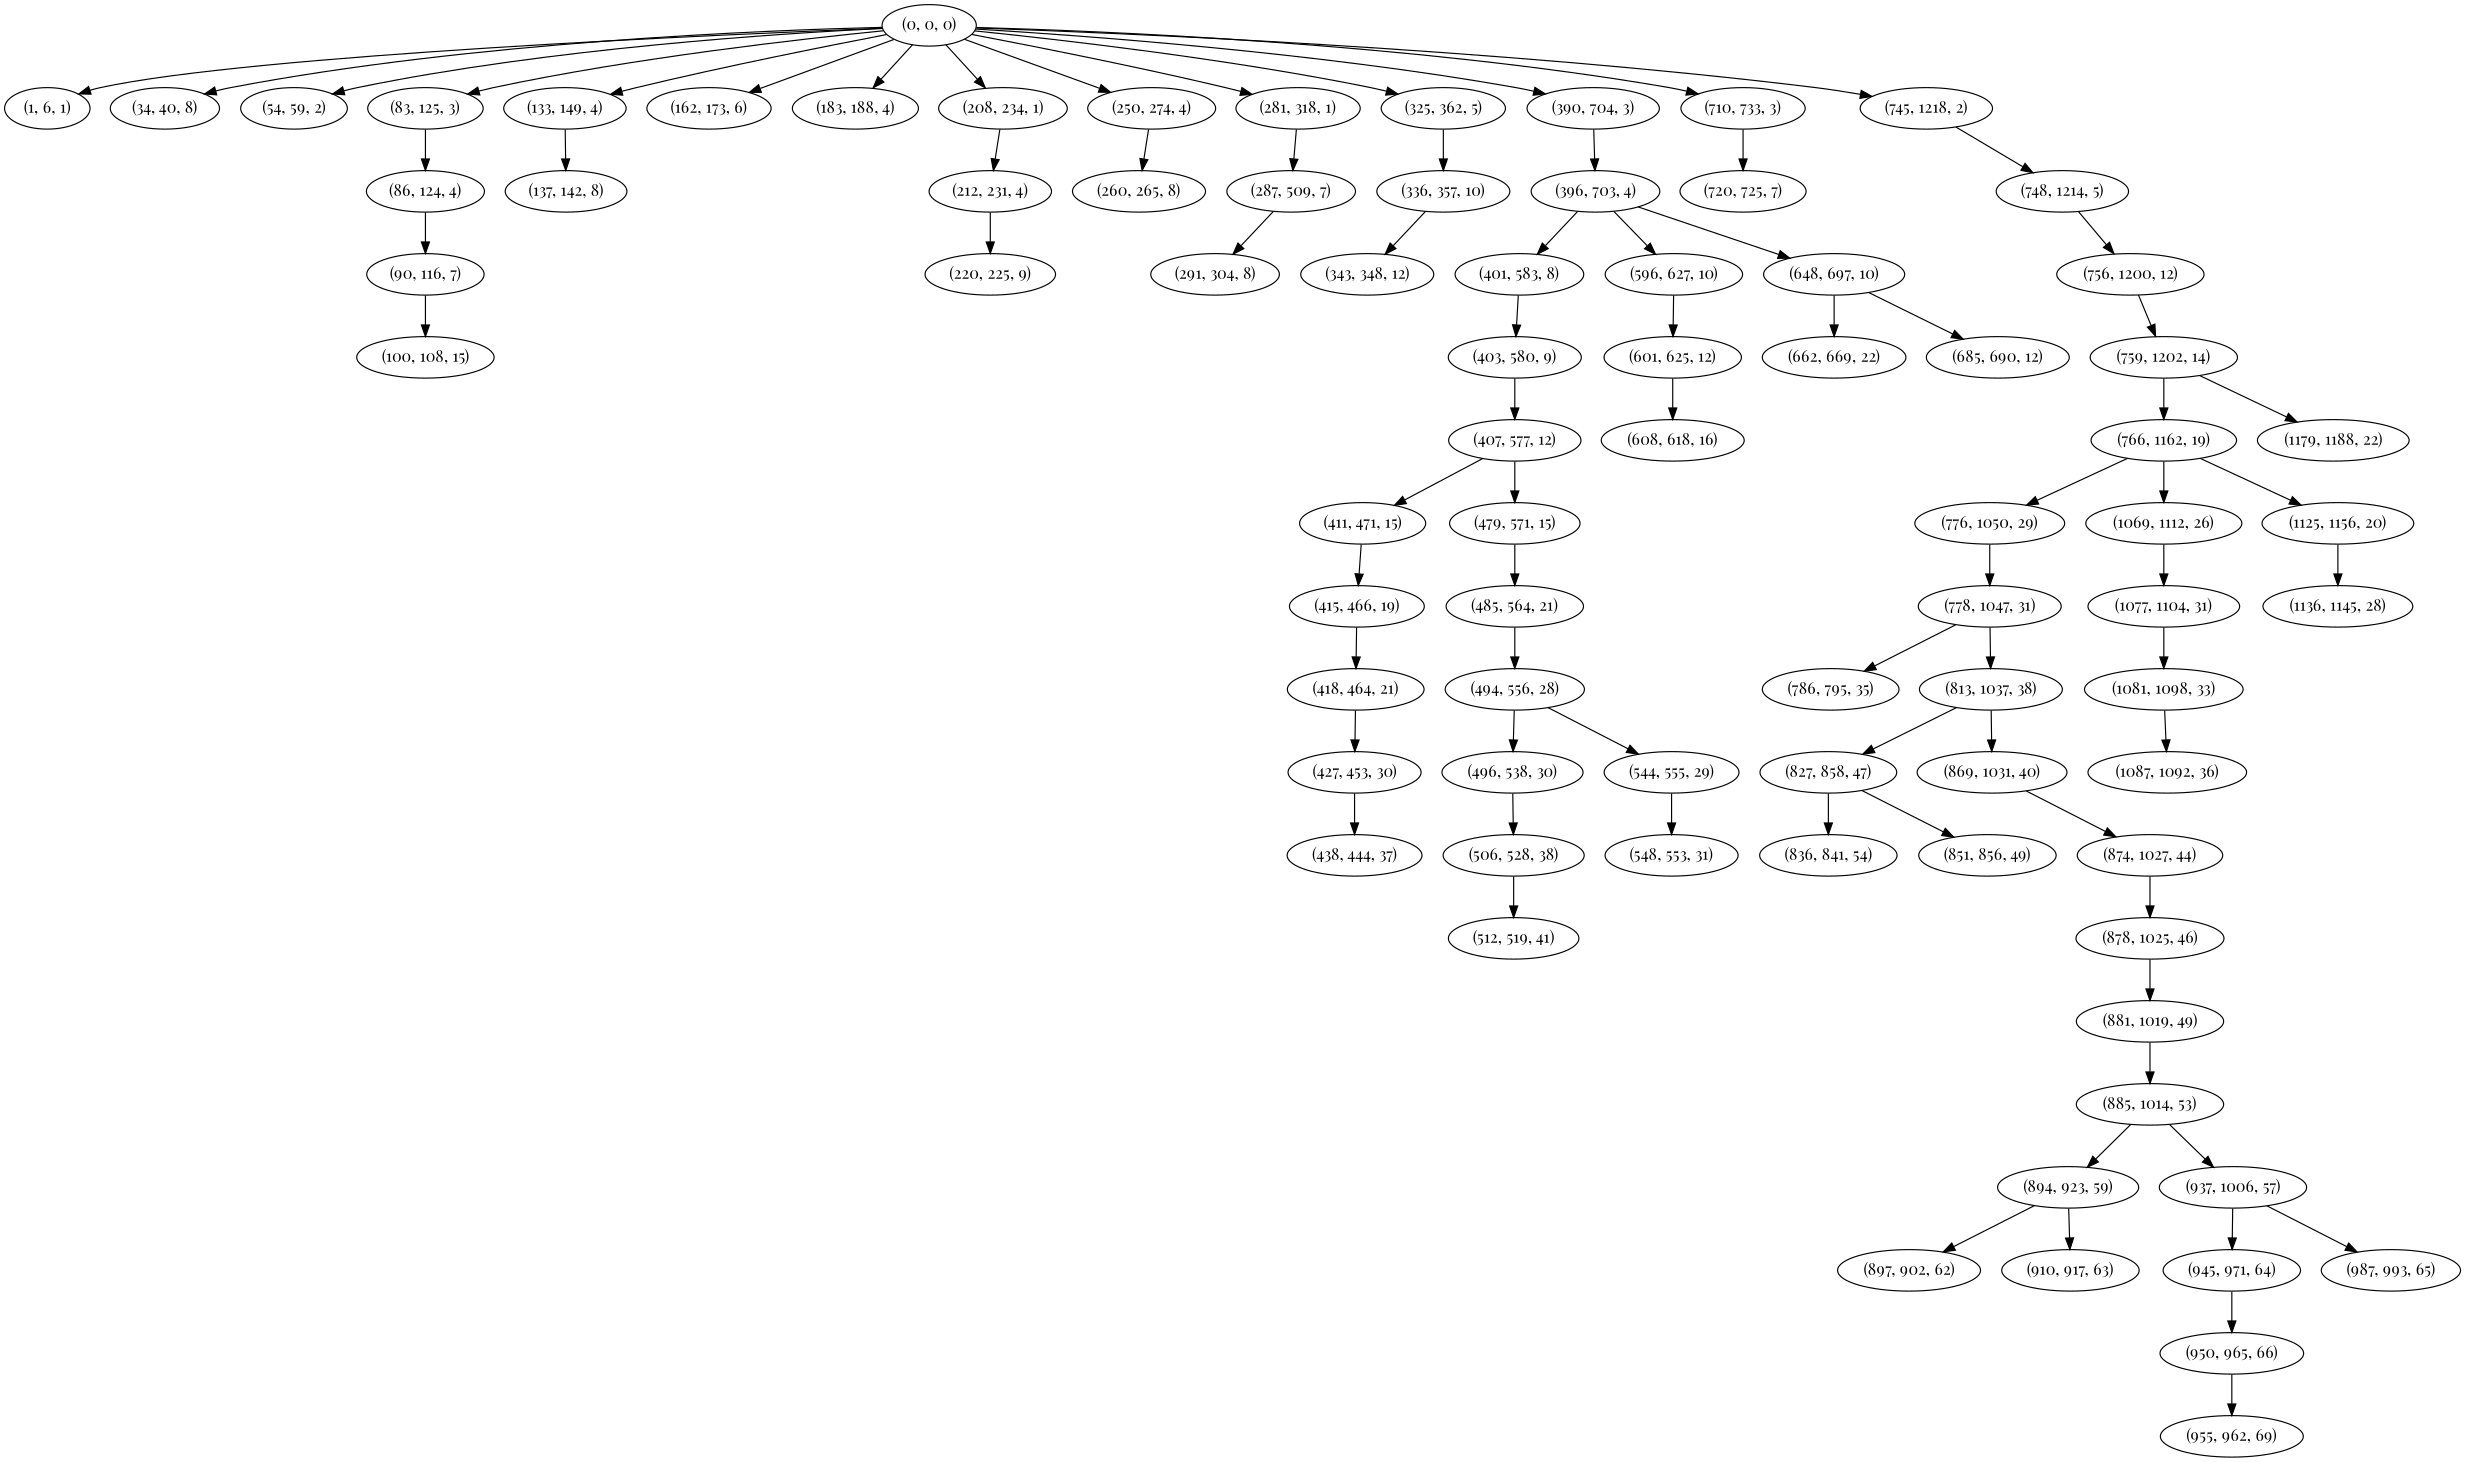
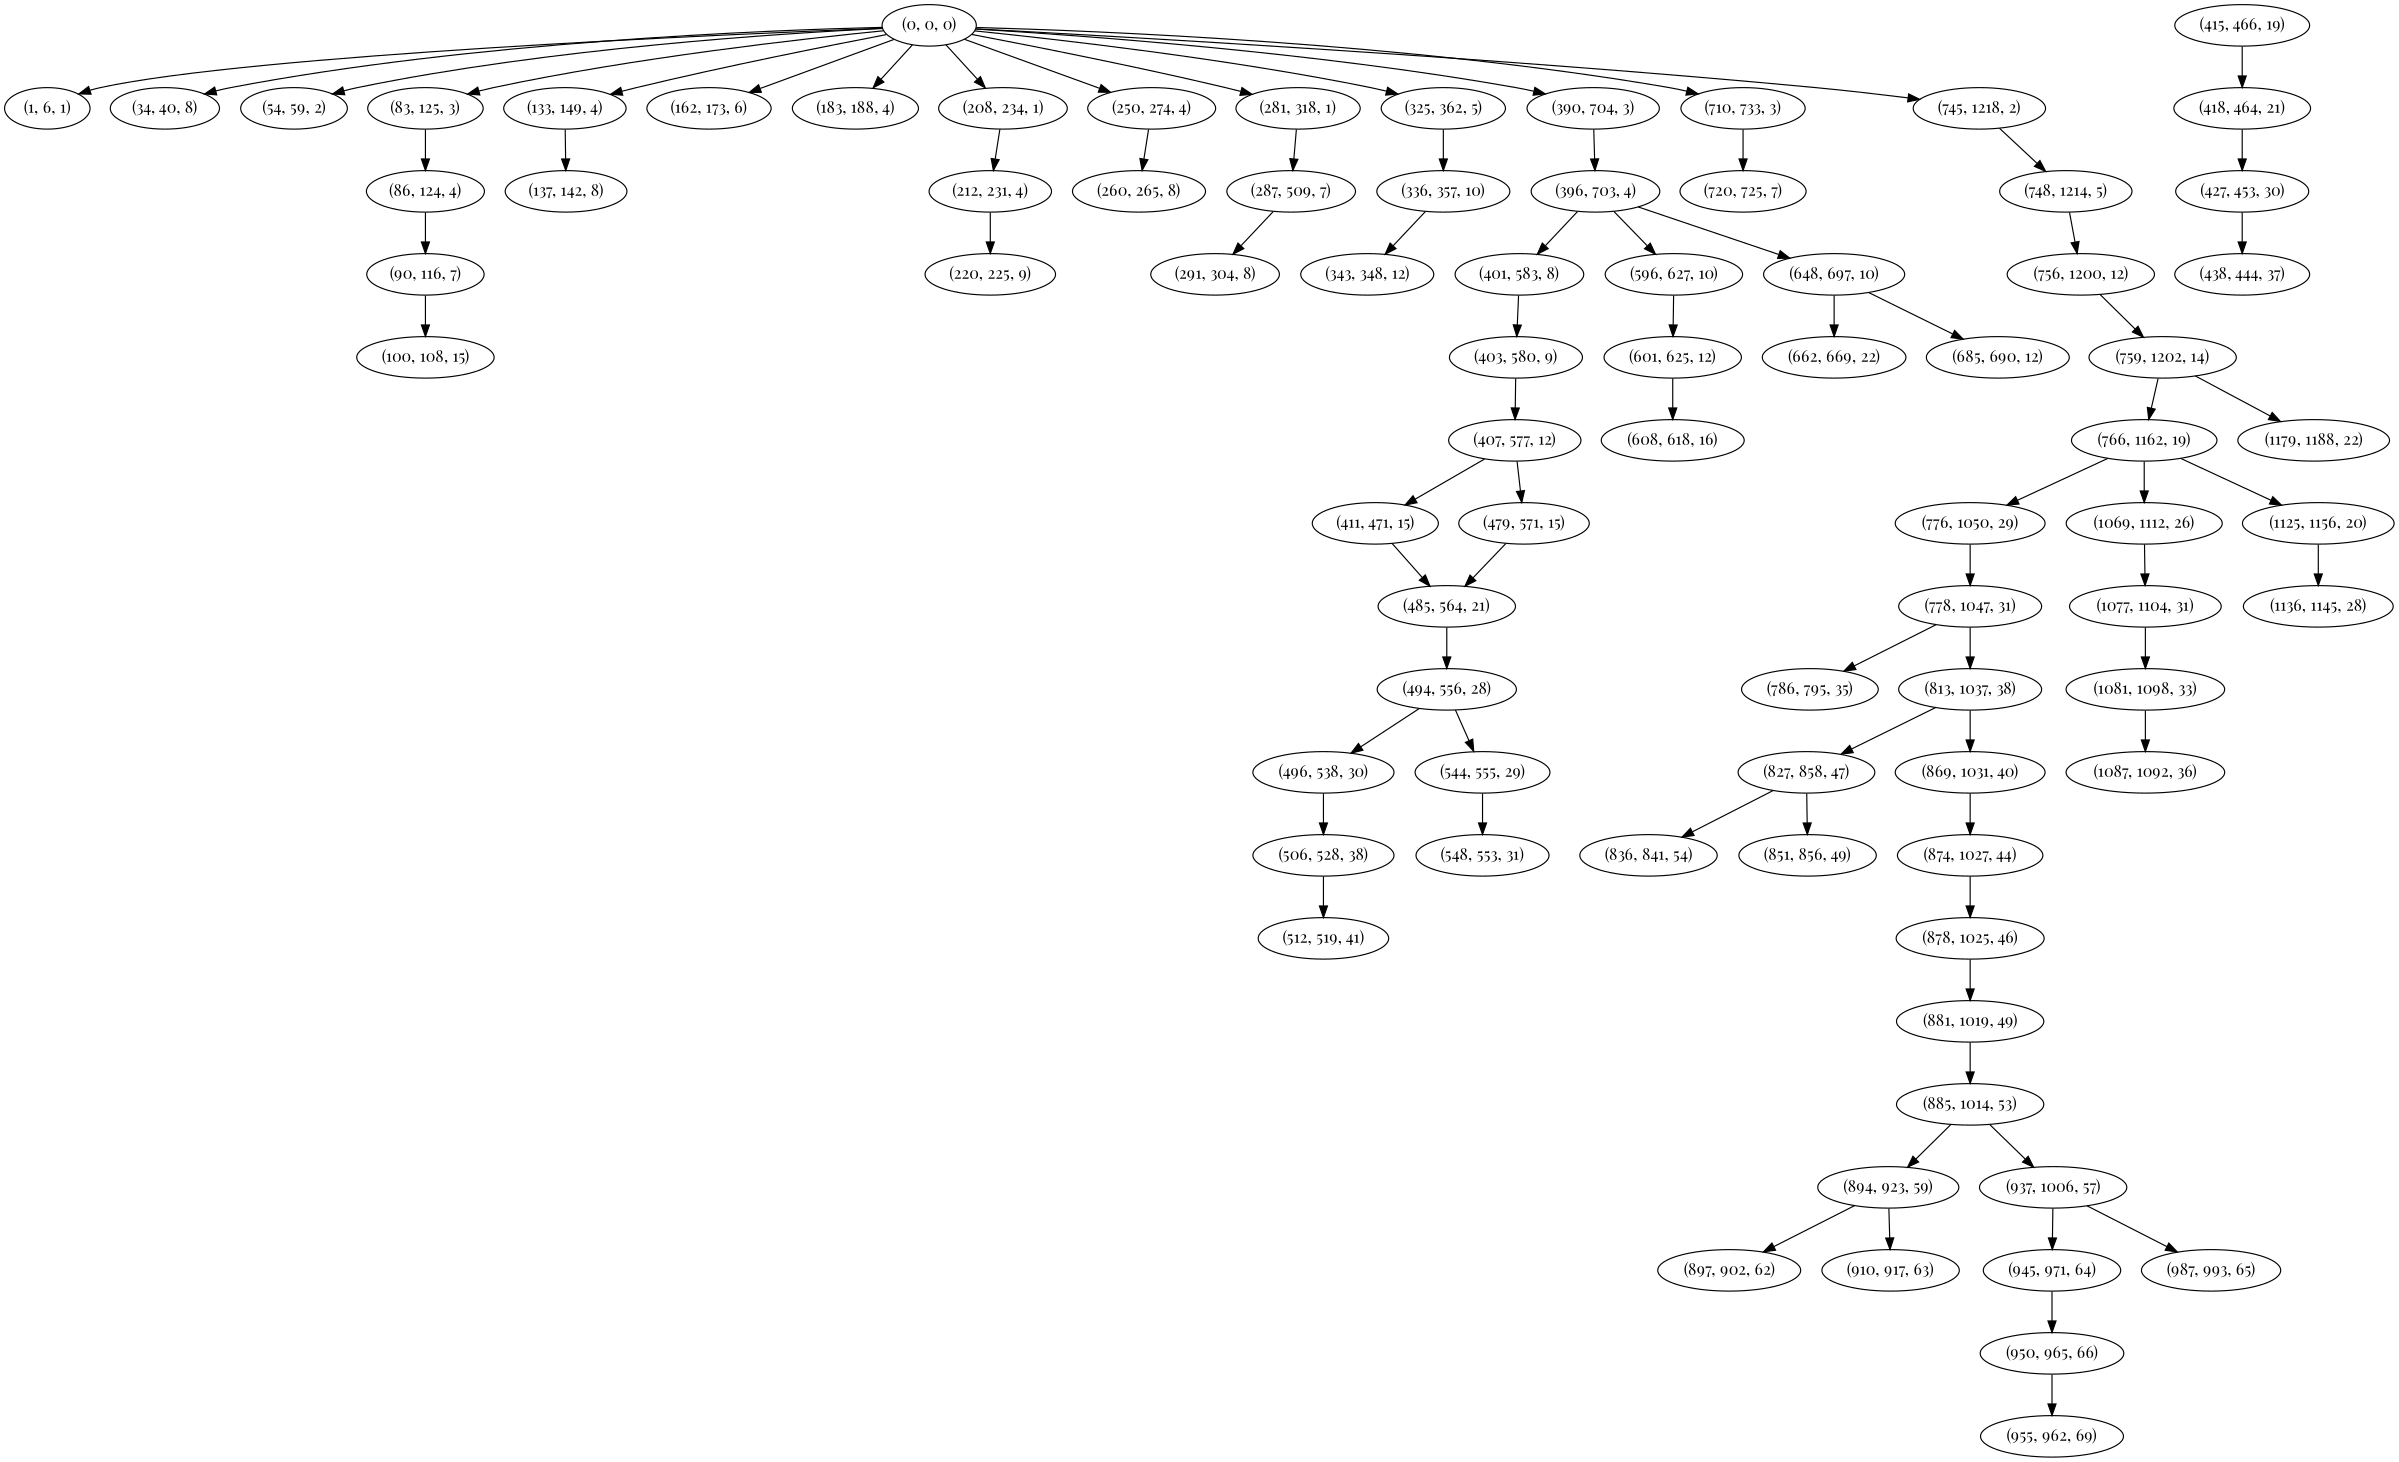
(1360, 559) -> (1407, 560)
